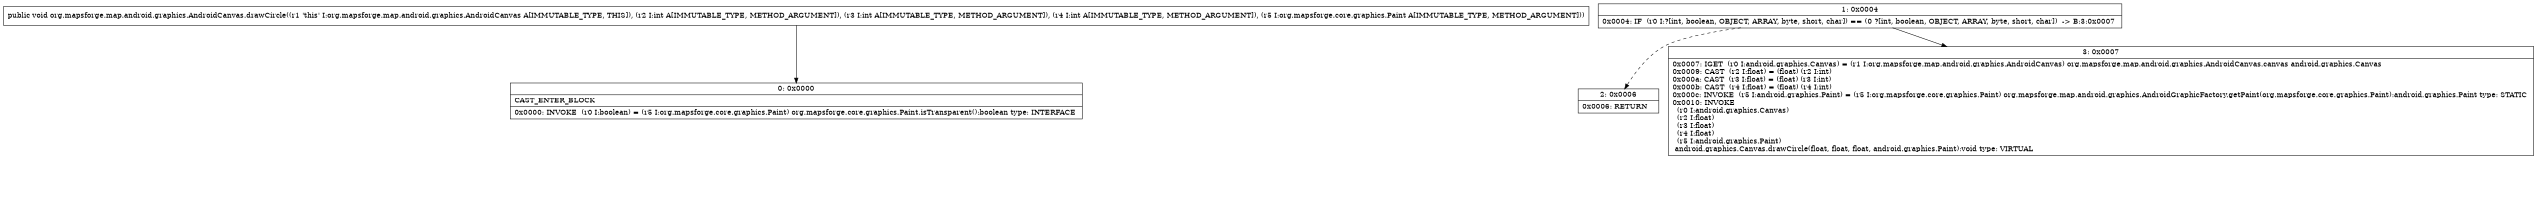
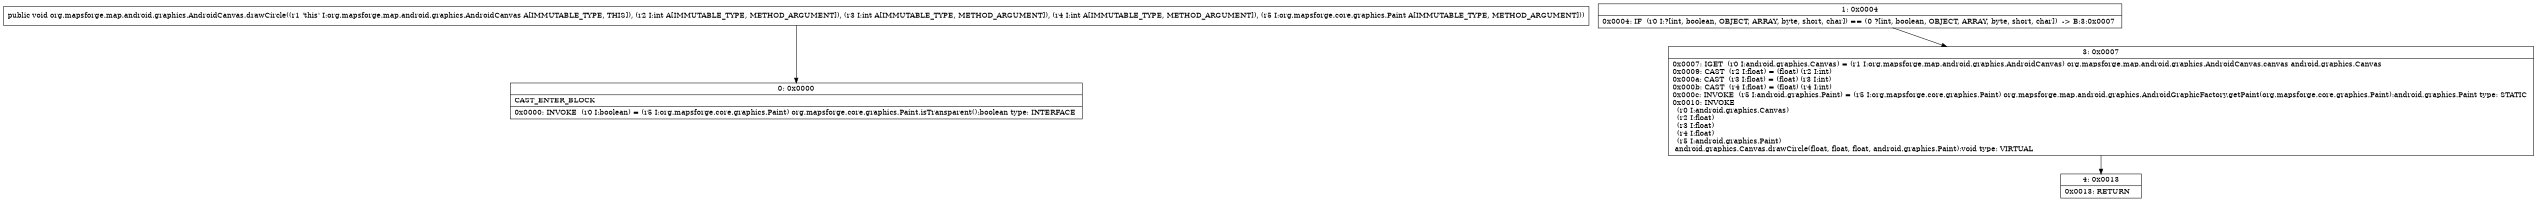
(1618, 101) -> none
none -> (2101, 186)
